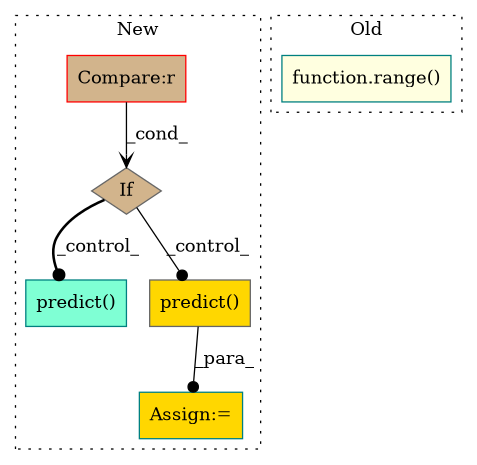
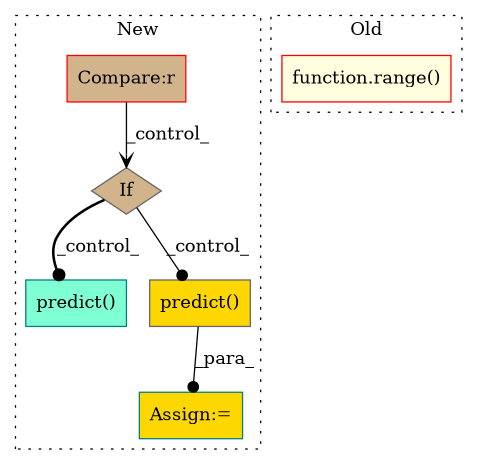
(366, 79) -> (366, 79)
(157, 135) -> (168, 135)
